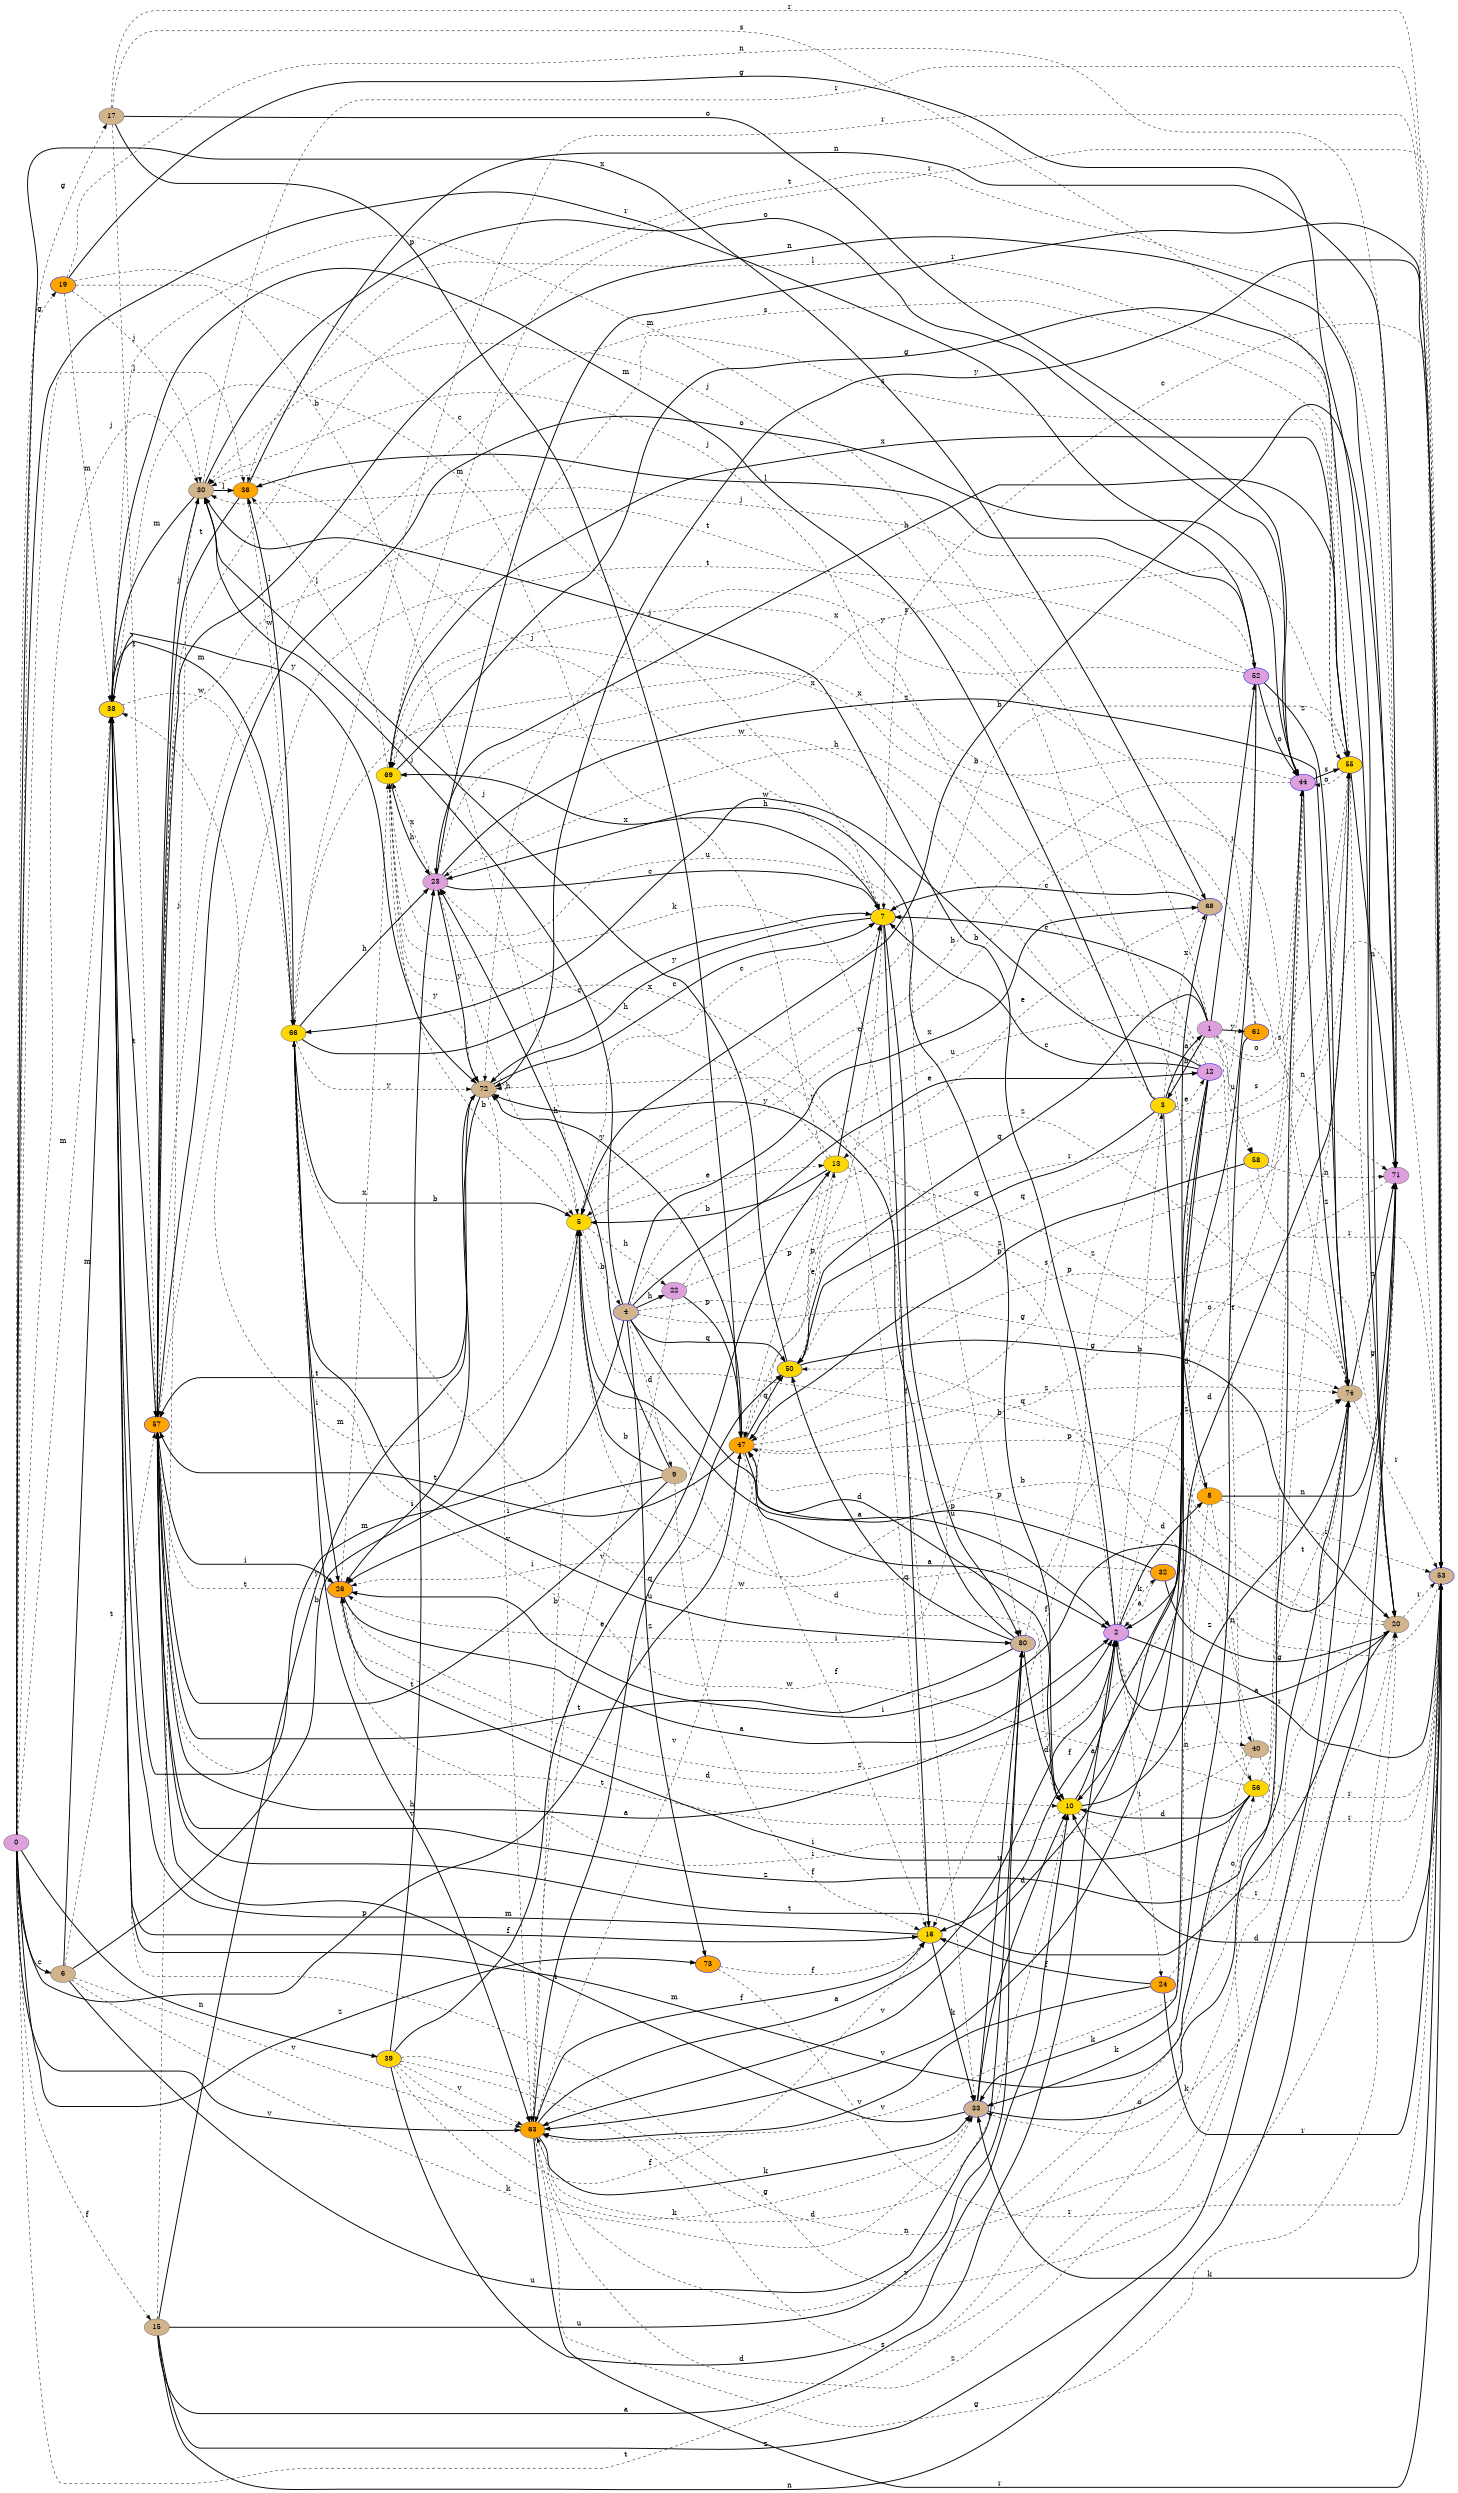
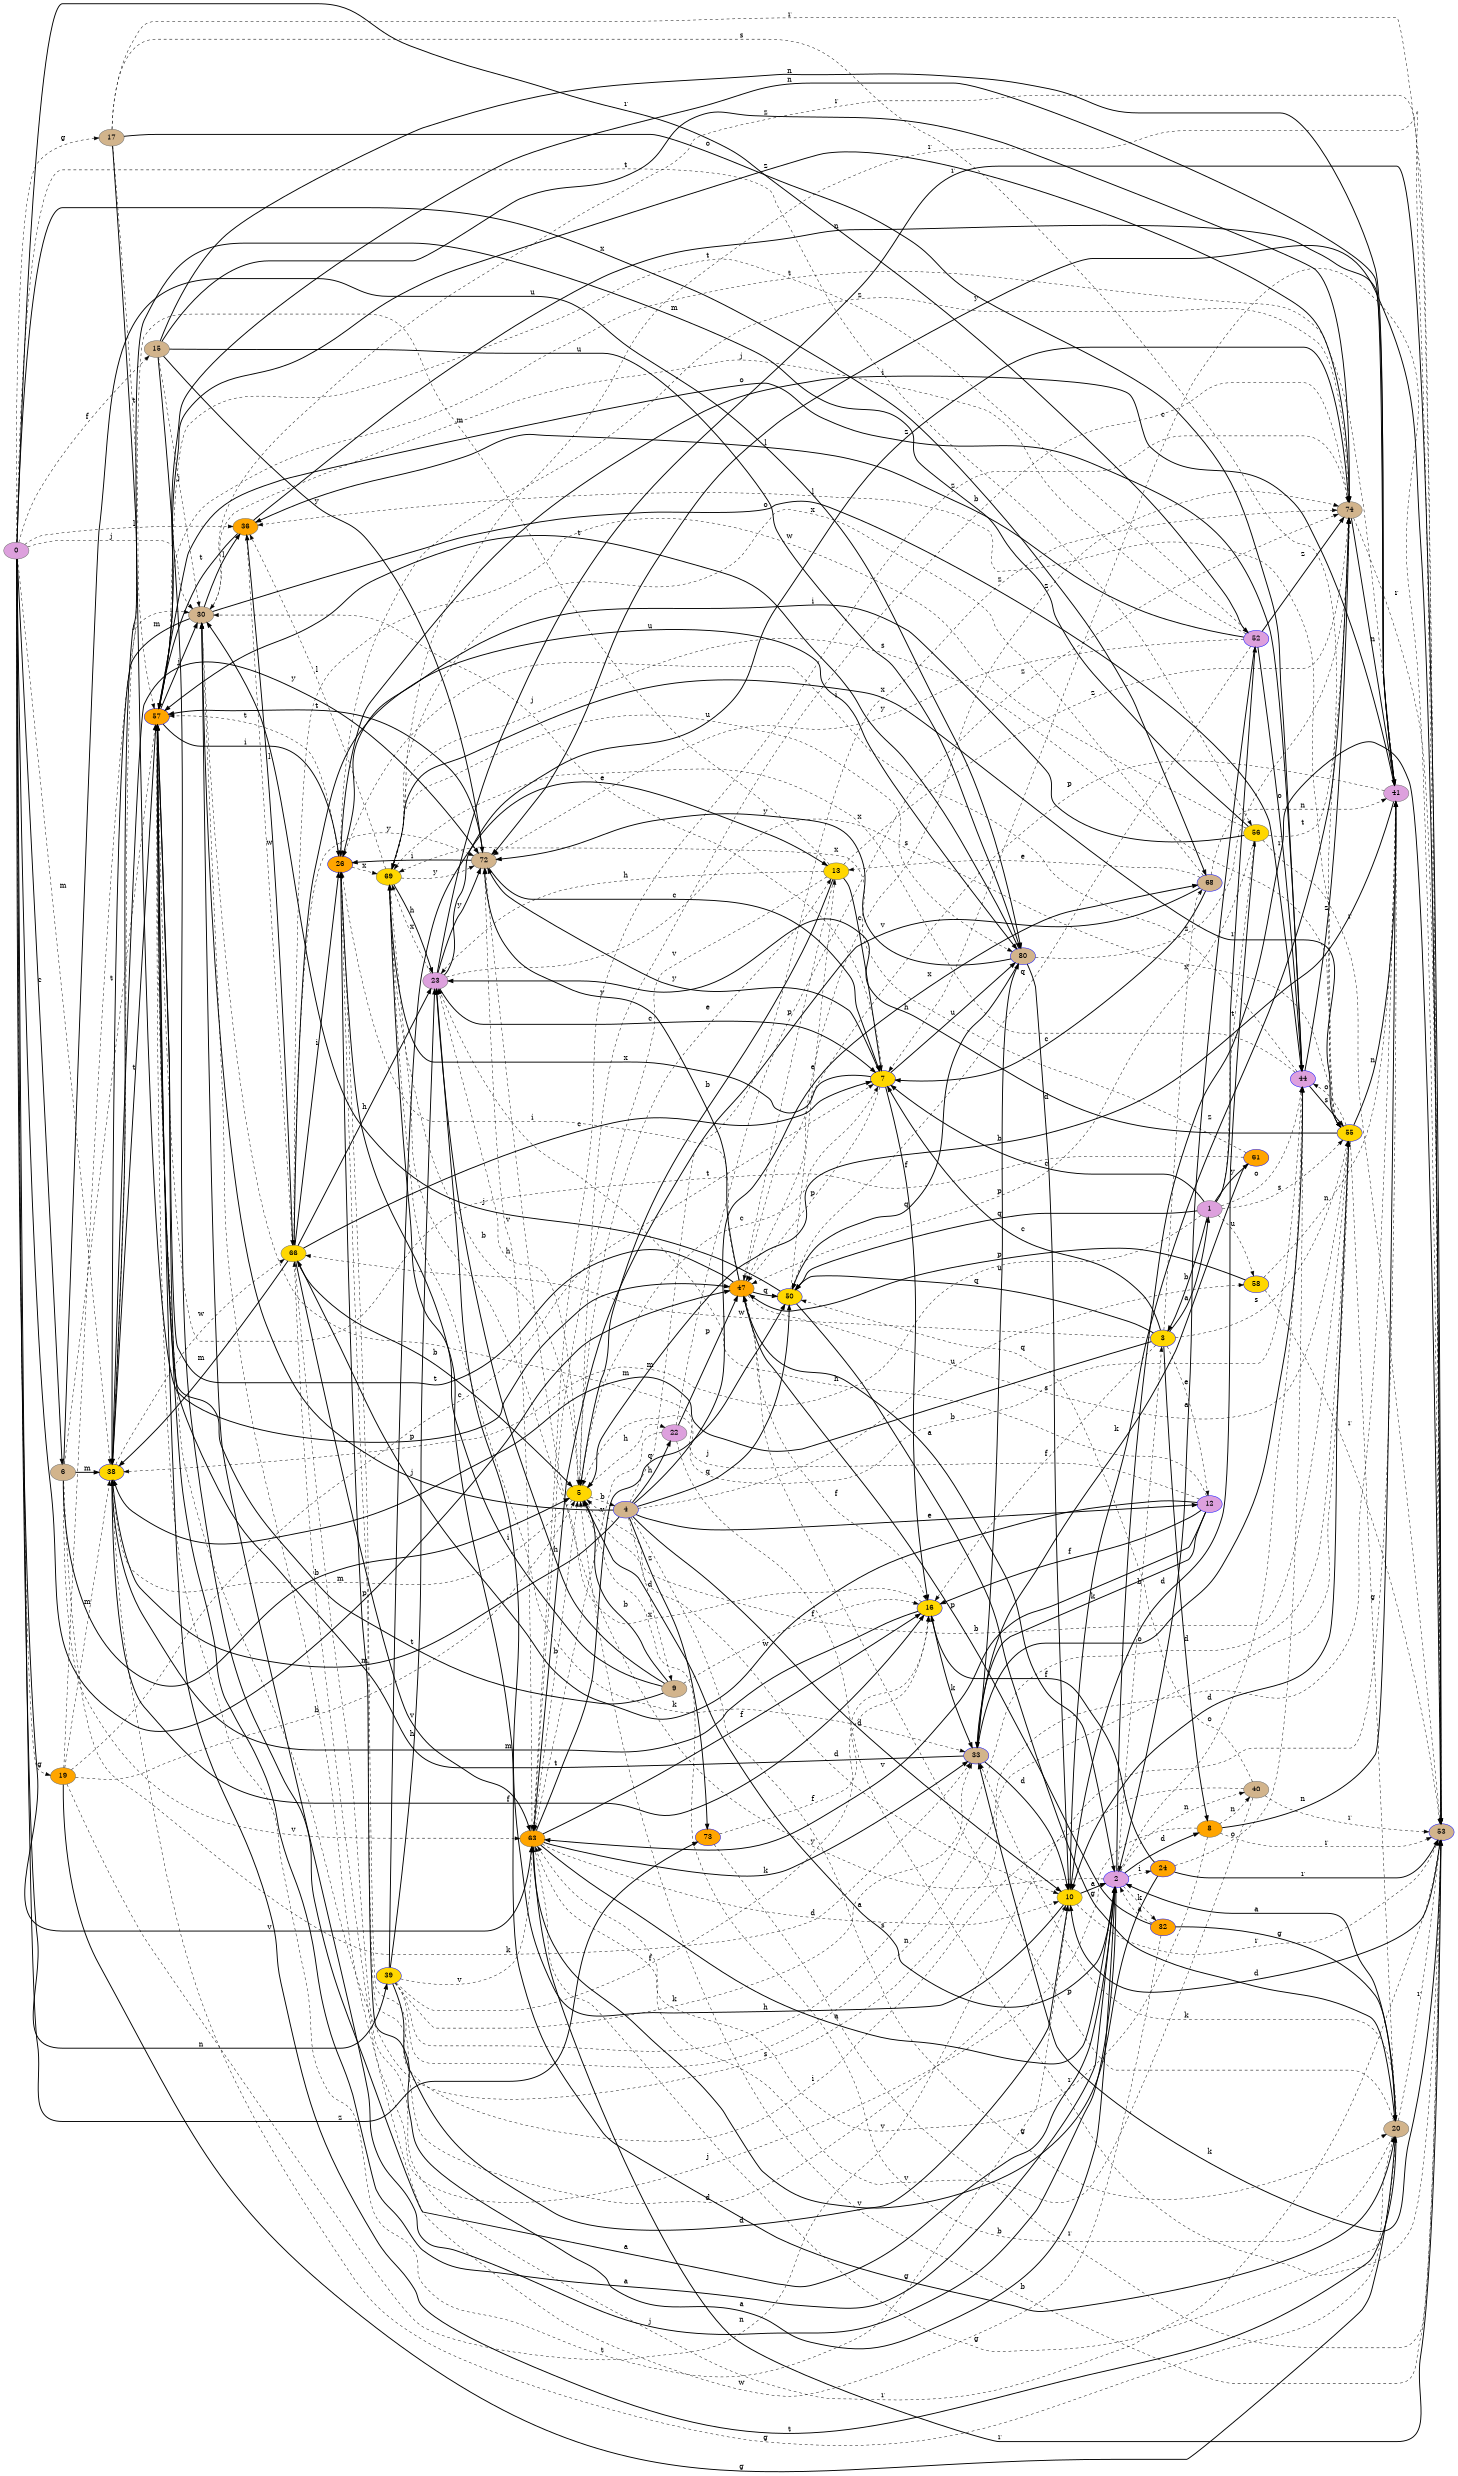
(63, 285) -> (63, 1776)
(1028, 1038) -> (1010, 1233)
(1396, 1176) -> (1396, 793)
